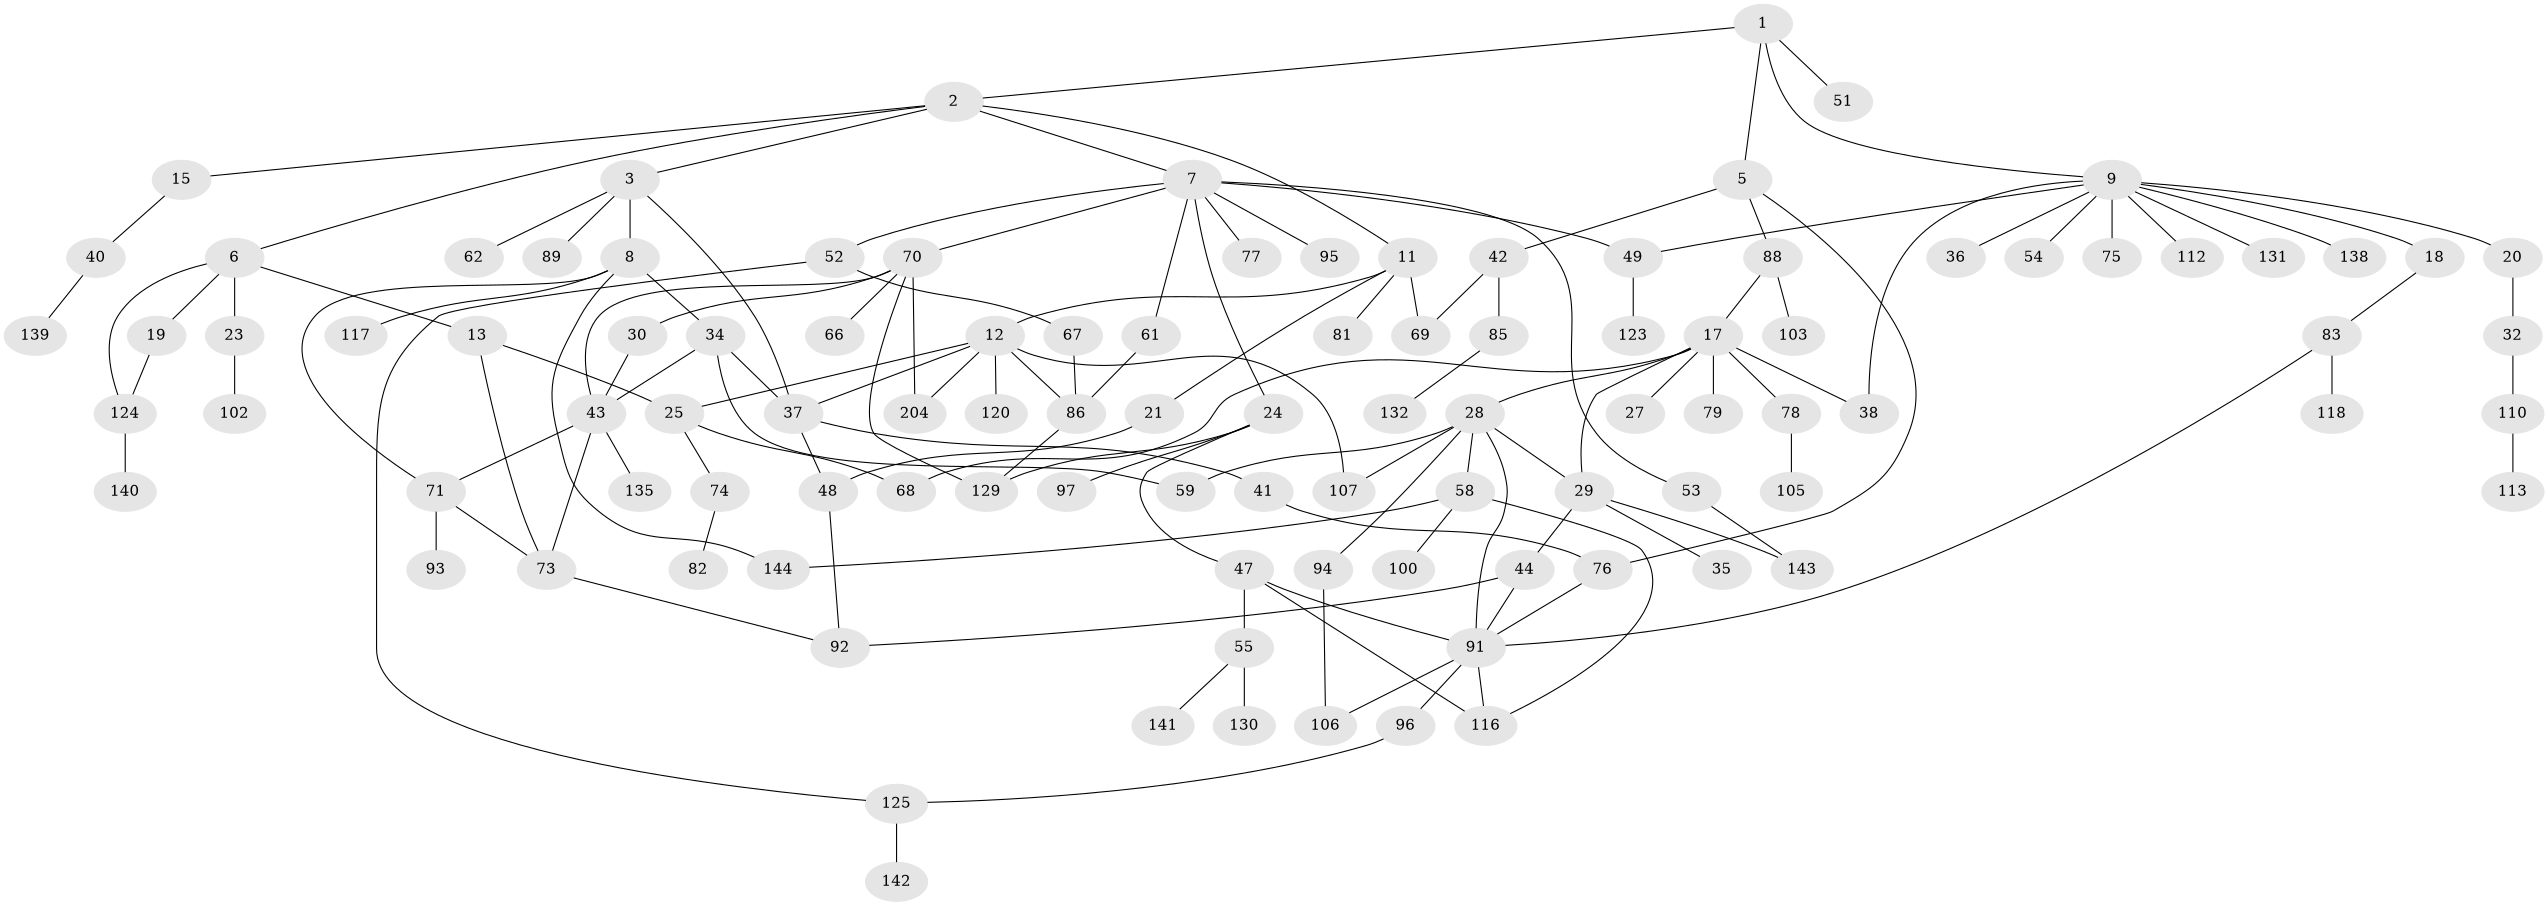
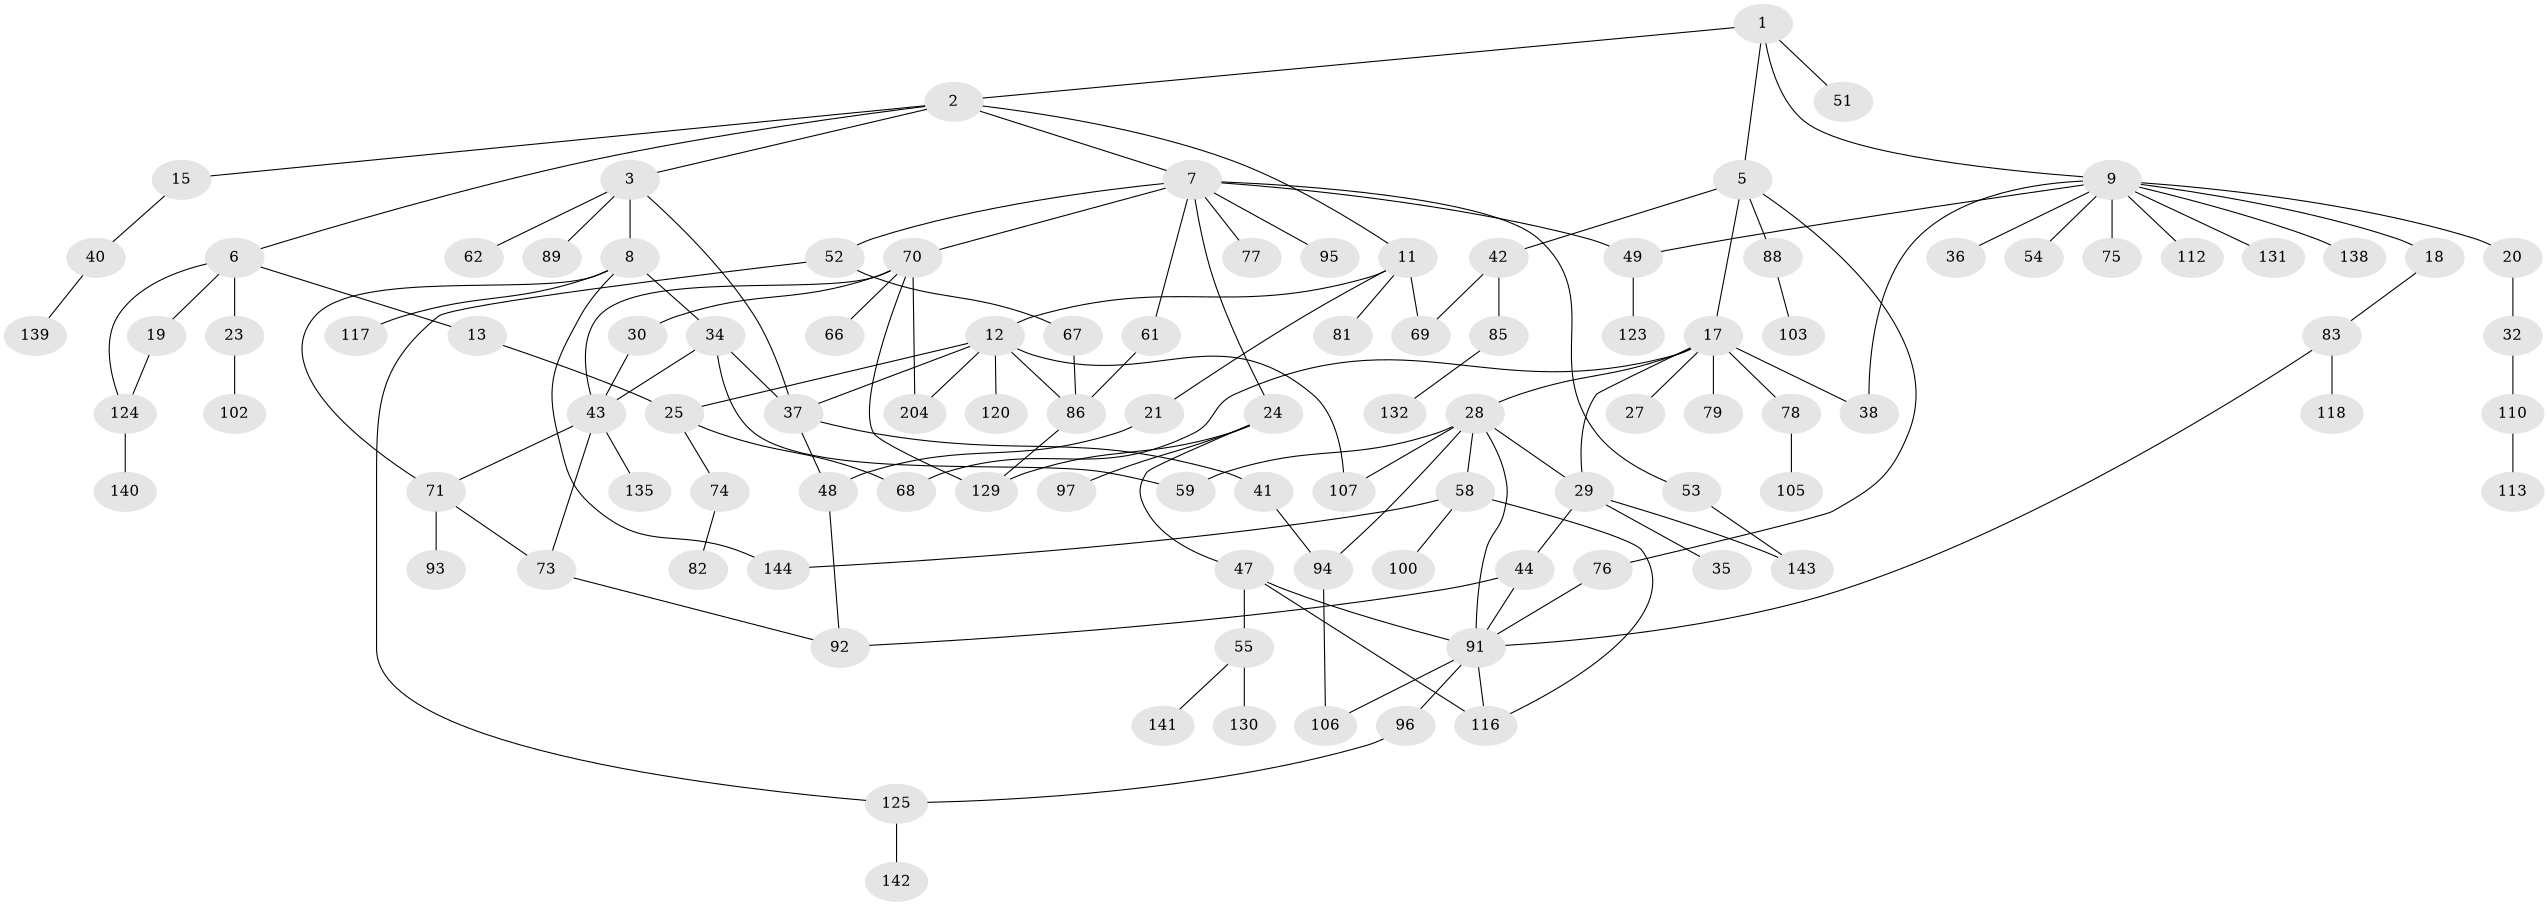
(1743, 297) -> (1728, 258)
(503, 450) -> none
(1426, 531) -> (1294, 532)
